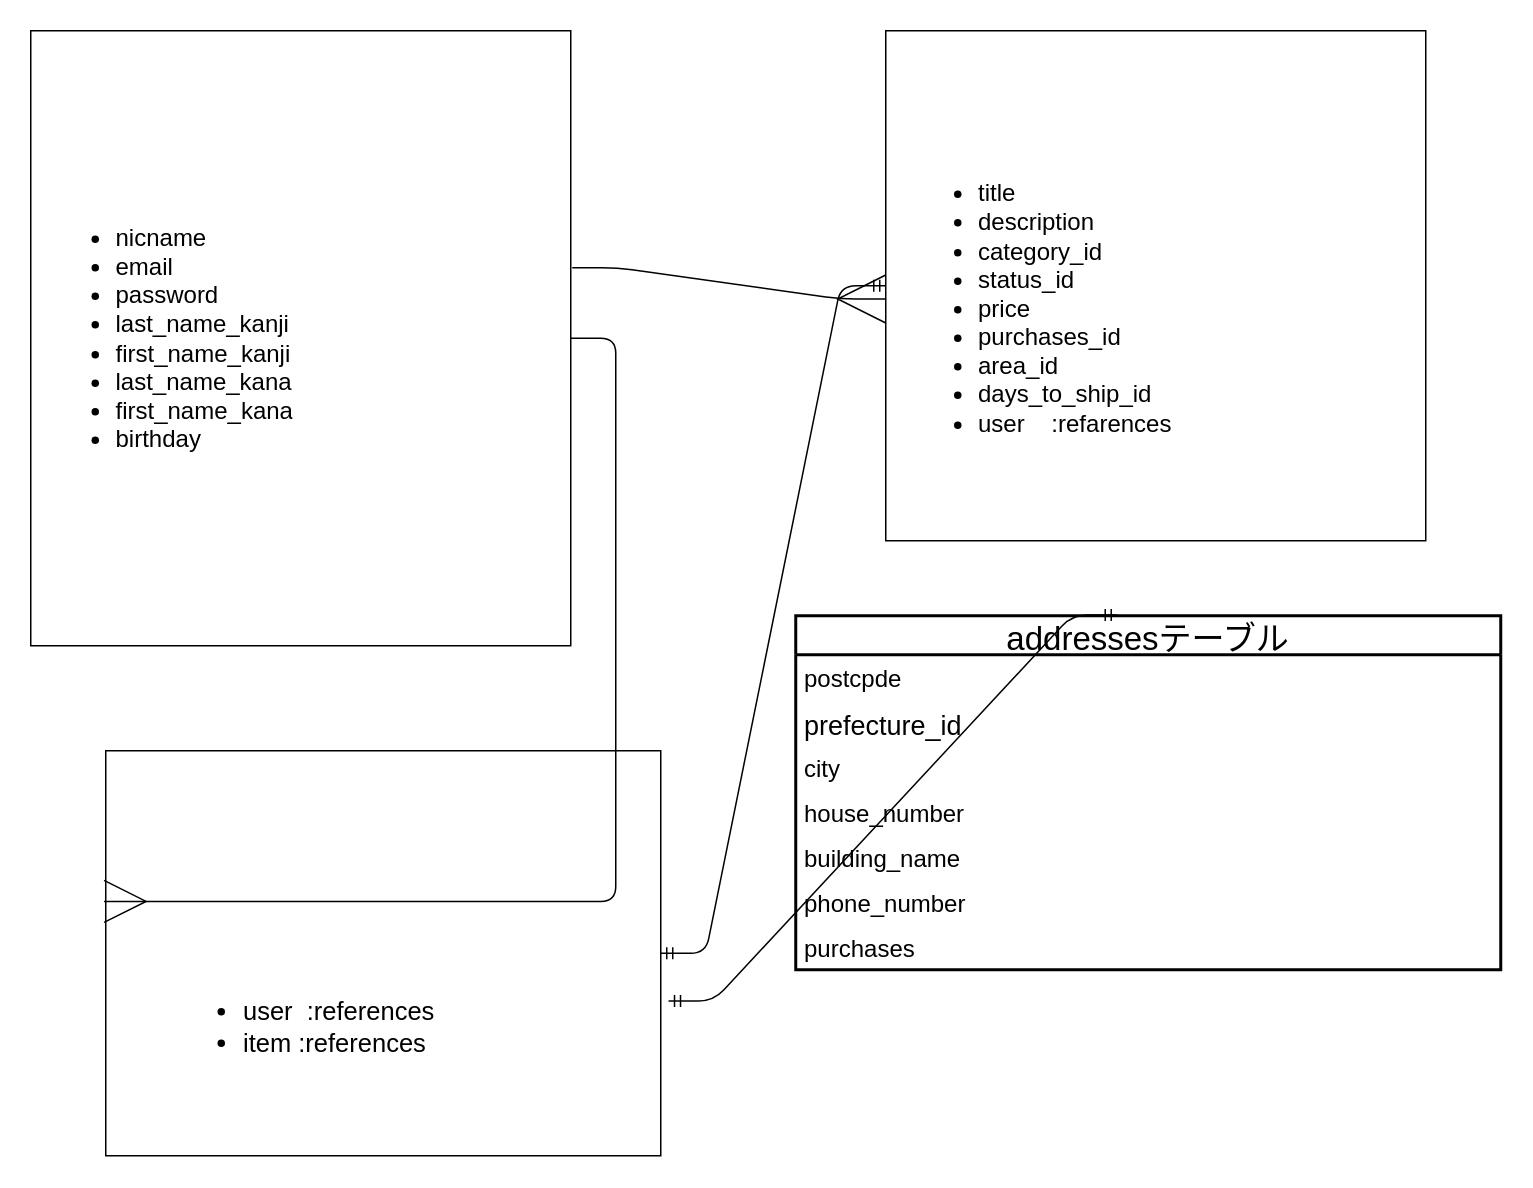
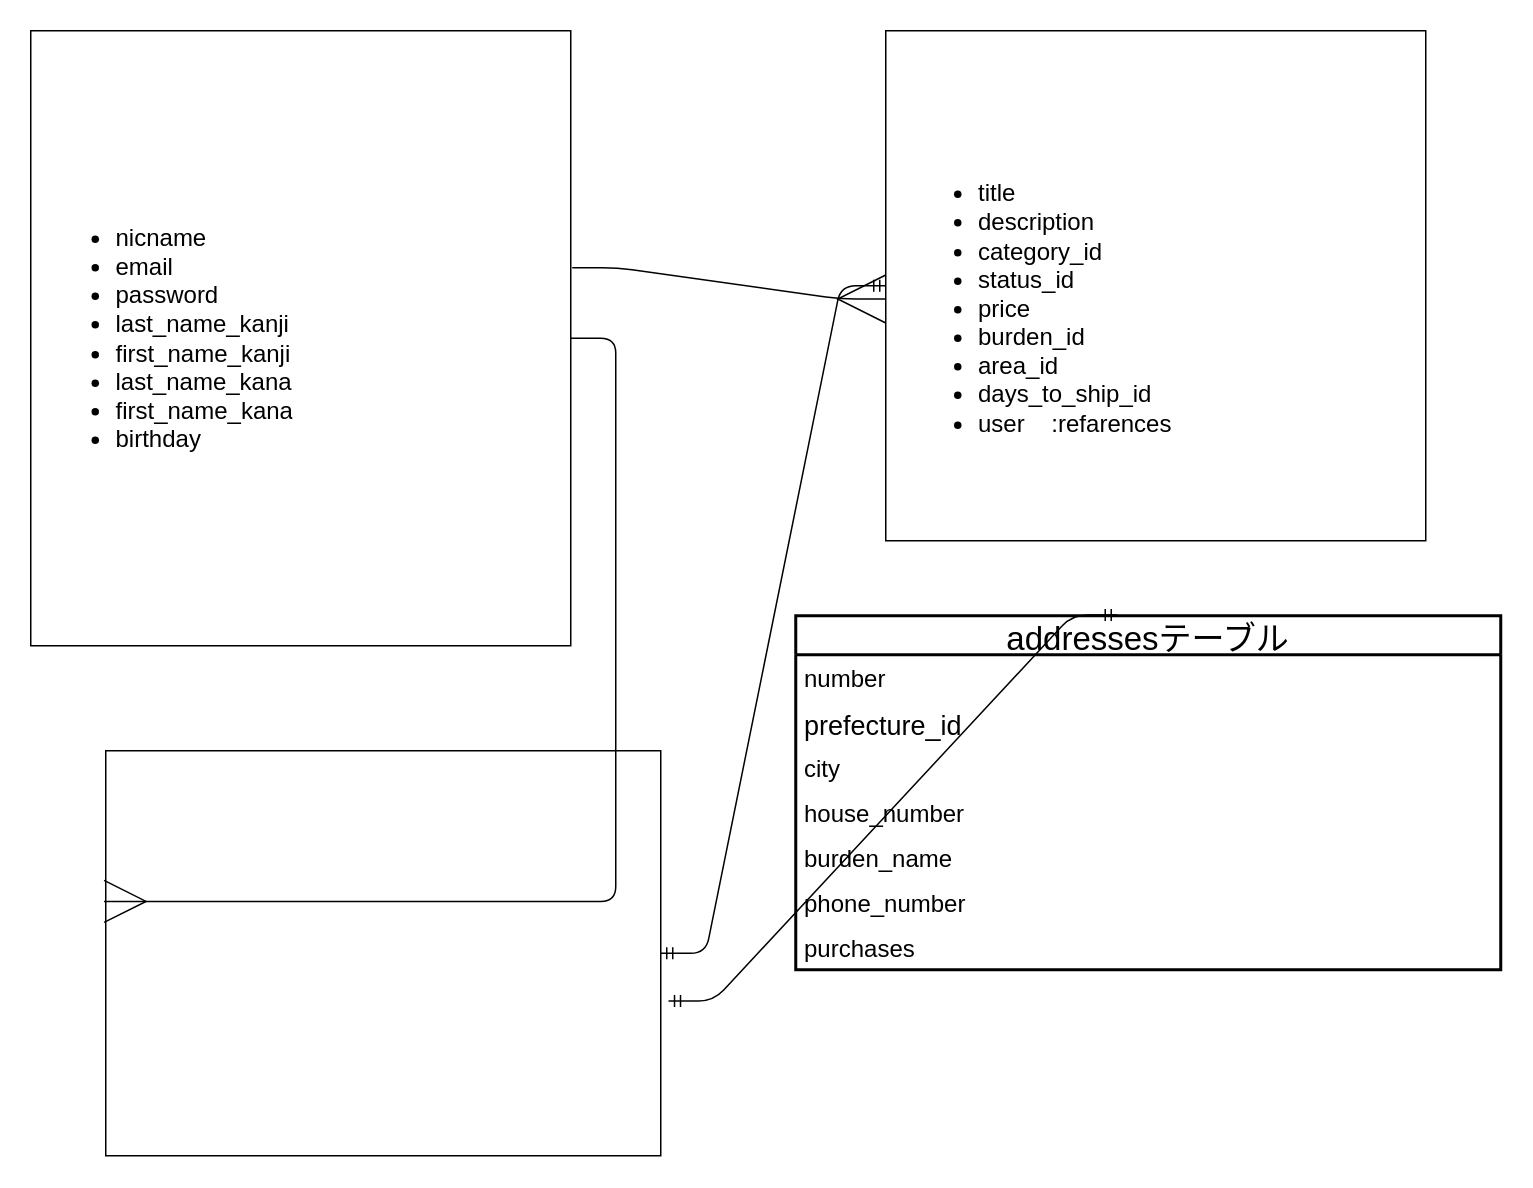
(1007, 308) -> (1007, 308)
(858, 679) -> (844, 679)
(882, 859) -> (878, 859)
(406, 1013) -> none
